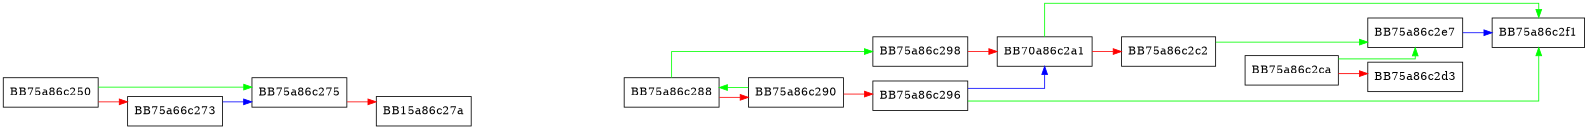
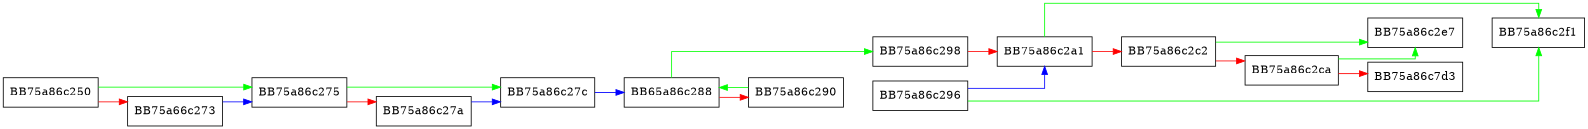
(1473, 33) -> none
(1045, 52) -> (1045, 52)
none -> (1226, 61)
(1415, 77) -> (1415, 77)
none -> (548, 92)
(672, 92) -> (672, 92)
(854, 94) -> none
(424, 111) -> (424, 111)
